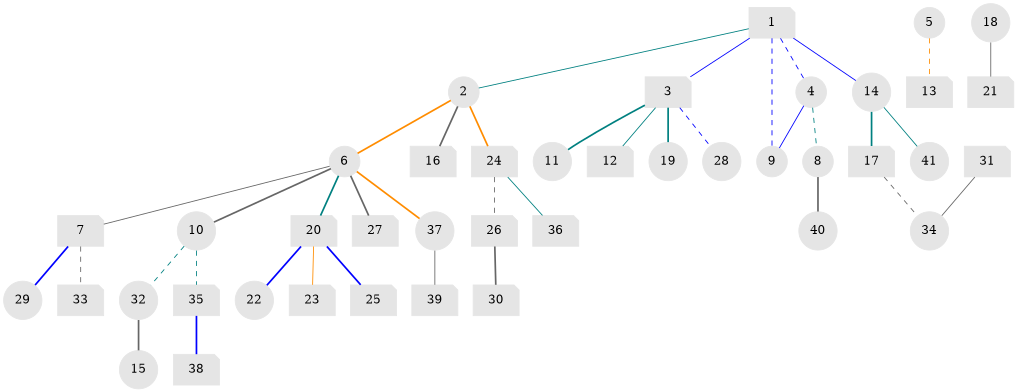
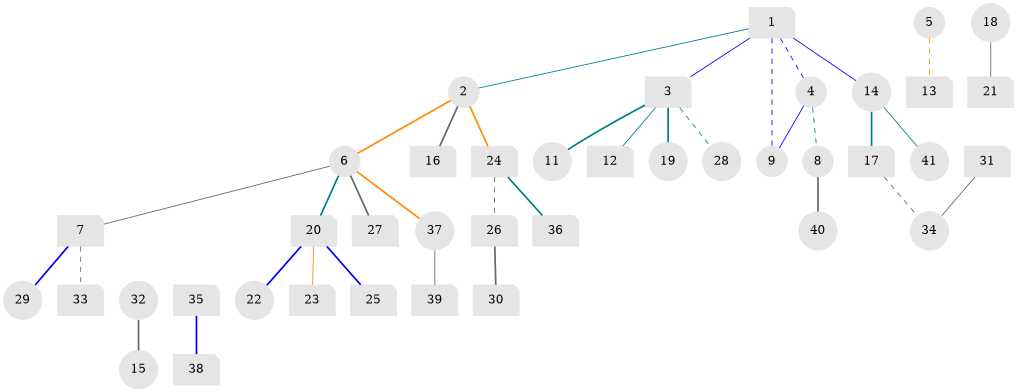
(695, 127) -> (695, 127)
(525, 196) -> (525, 196)
(196, 231) -> none
